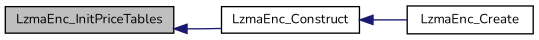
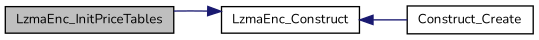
(470, 20) -> (470, 20)
(204, 29) -> (191, 11)
